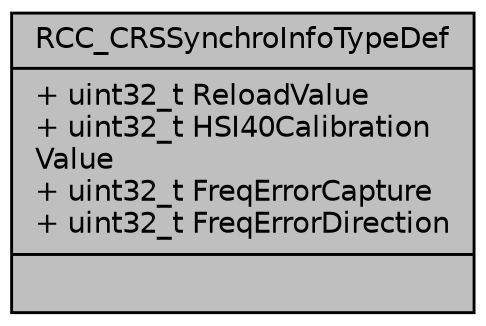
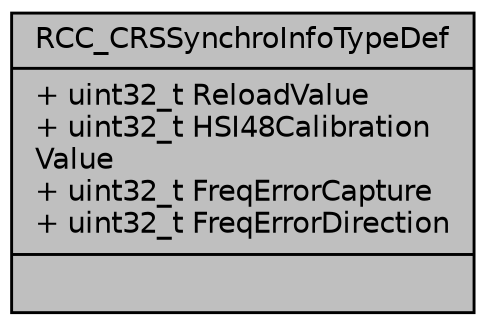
(233, 128) -> (233, 128)
